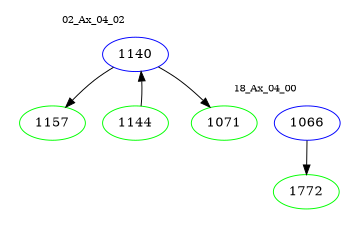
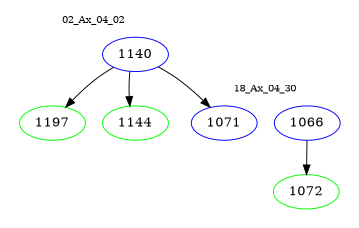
(265, 89) -> (265, 89)
(142, 94) -> (129, 84)
(52, 123) -> (52, 123)
(224, 123) -> (224, 123)
(306, 192) -> (306, 192)
